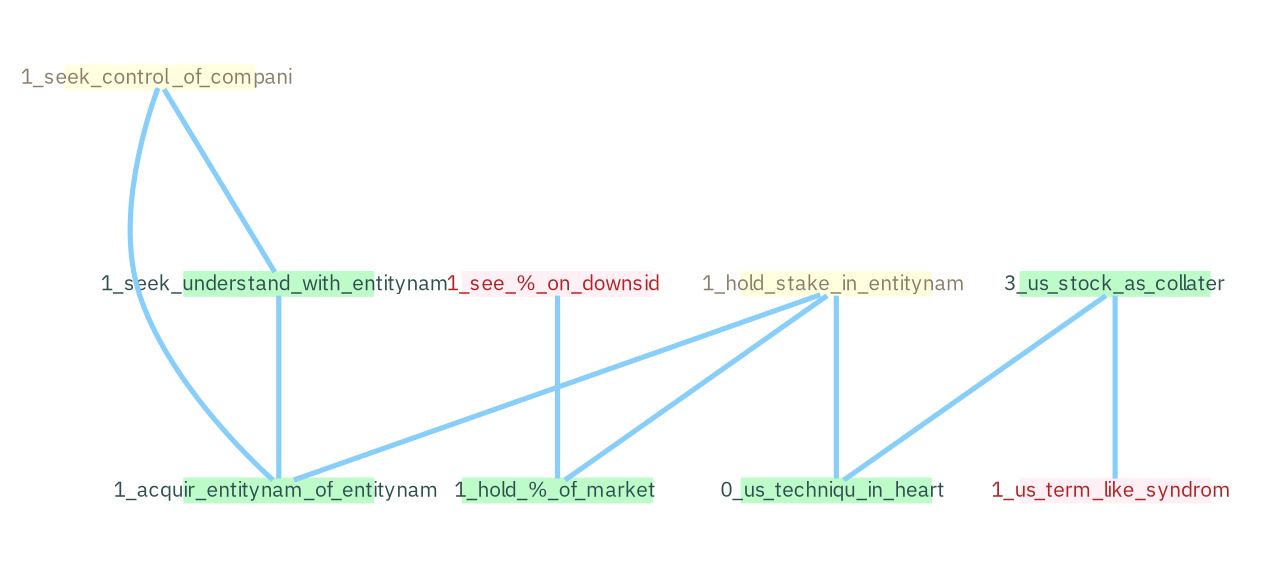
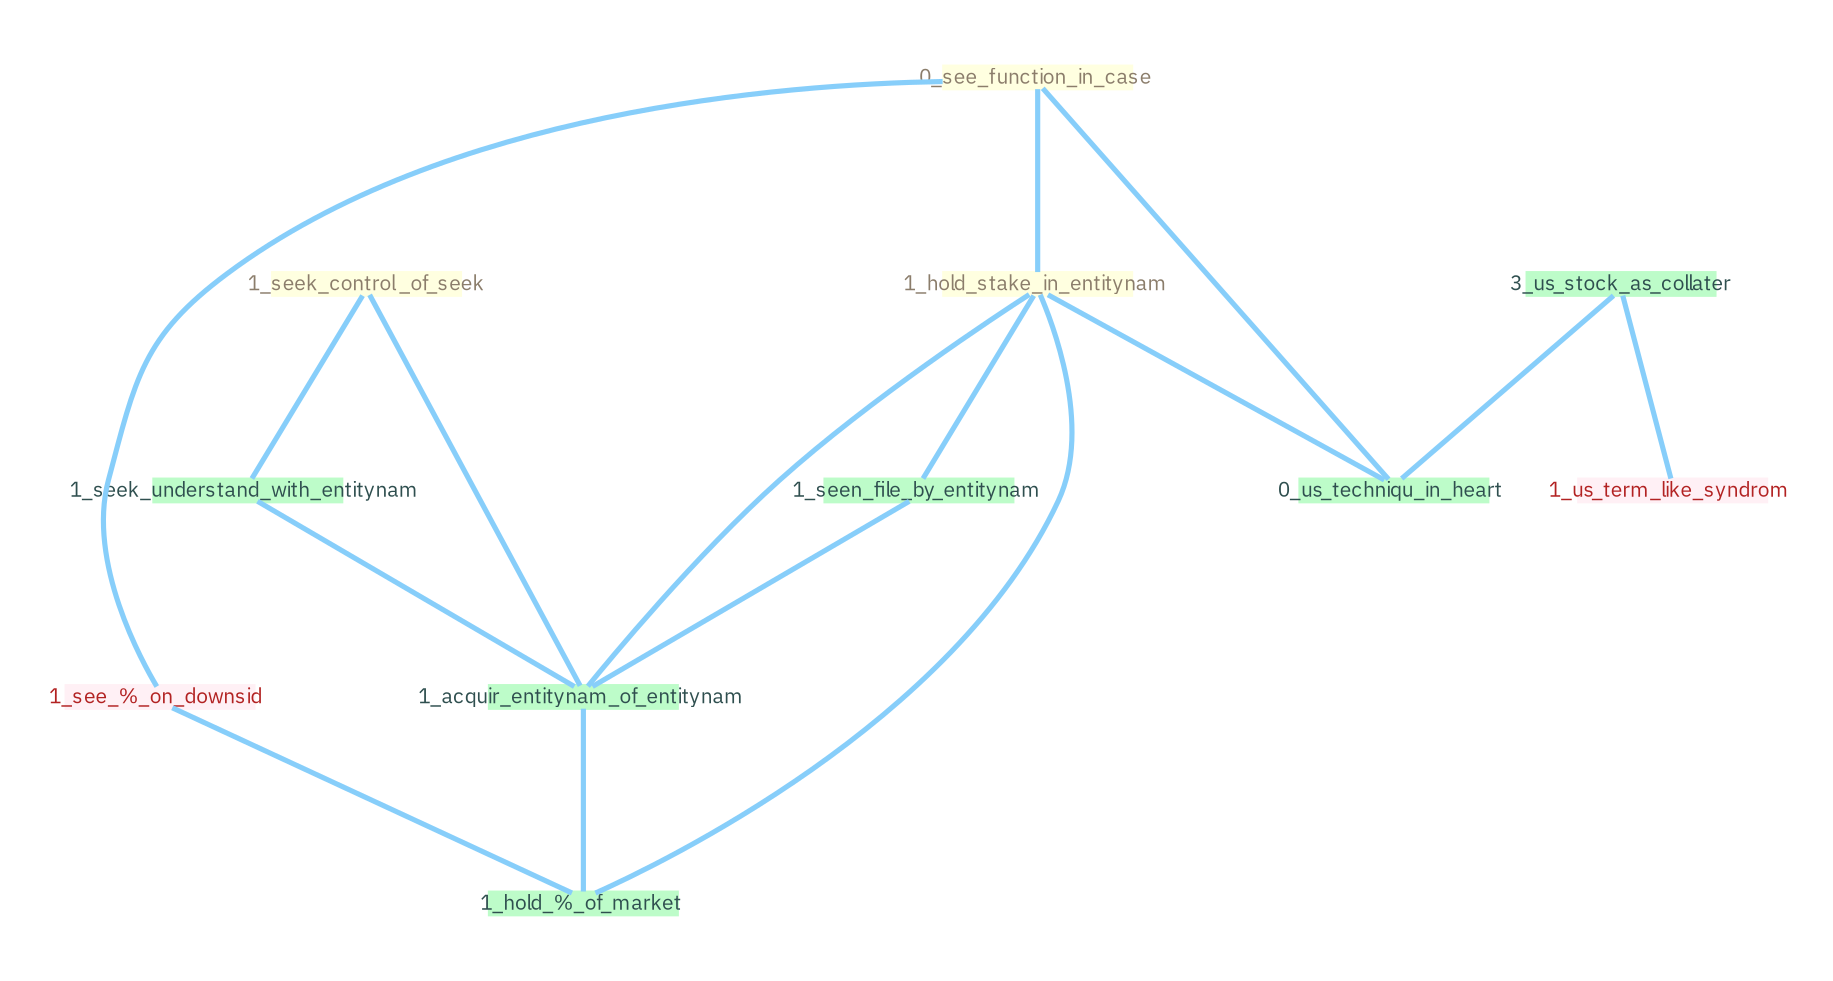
(160, 77) -> (367, 284)
none -> (1038, 77)
none -> (919, 490)
none -> (583, 800)
